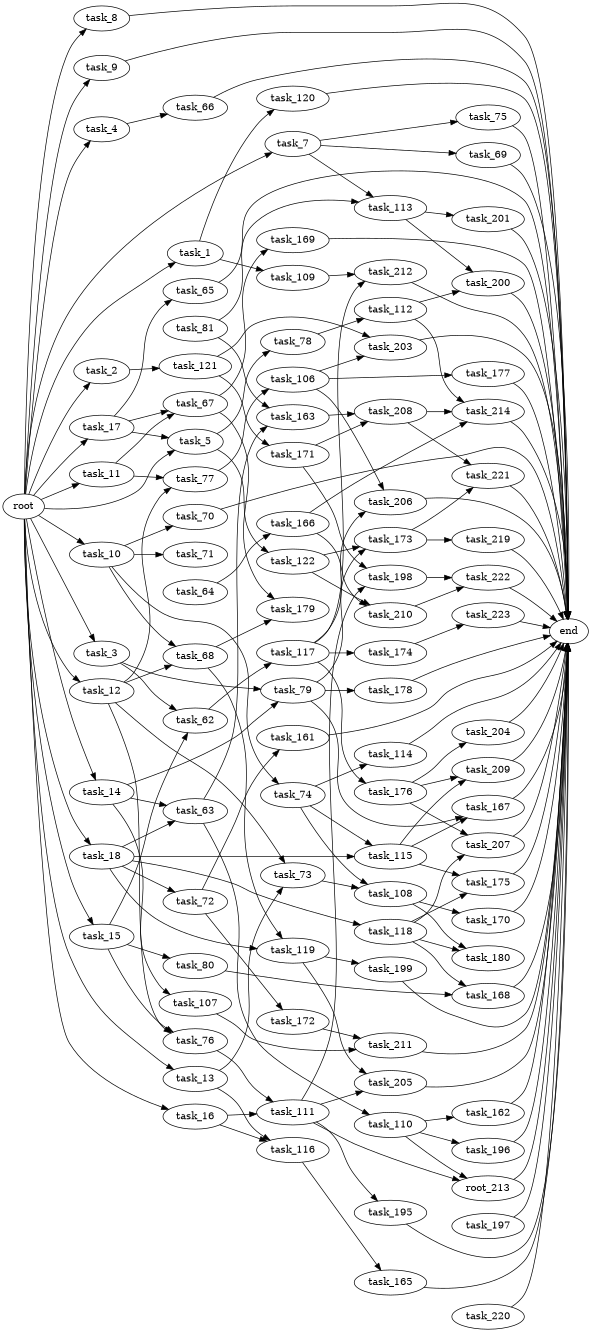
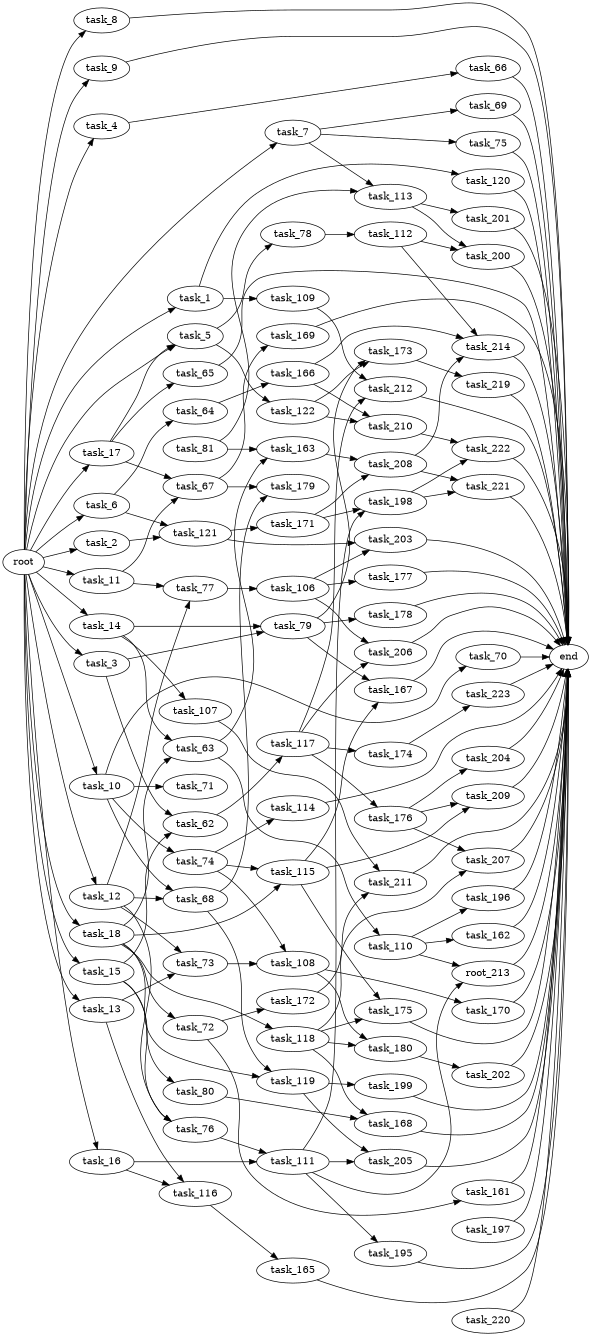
none -> (102, 506)
(440, 512) -> (436, 495)
none -> (488, 1075)
